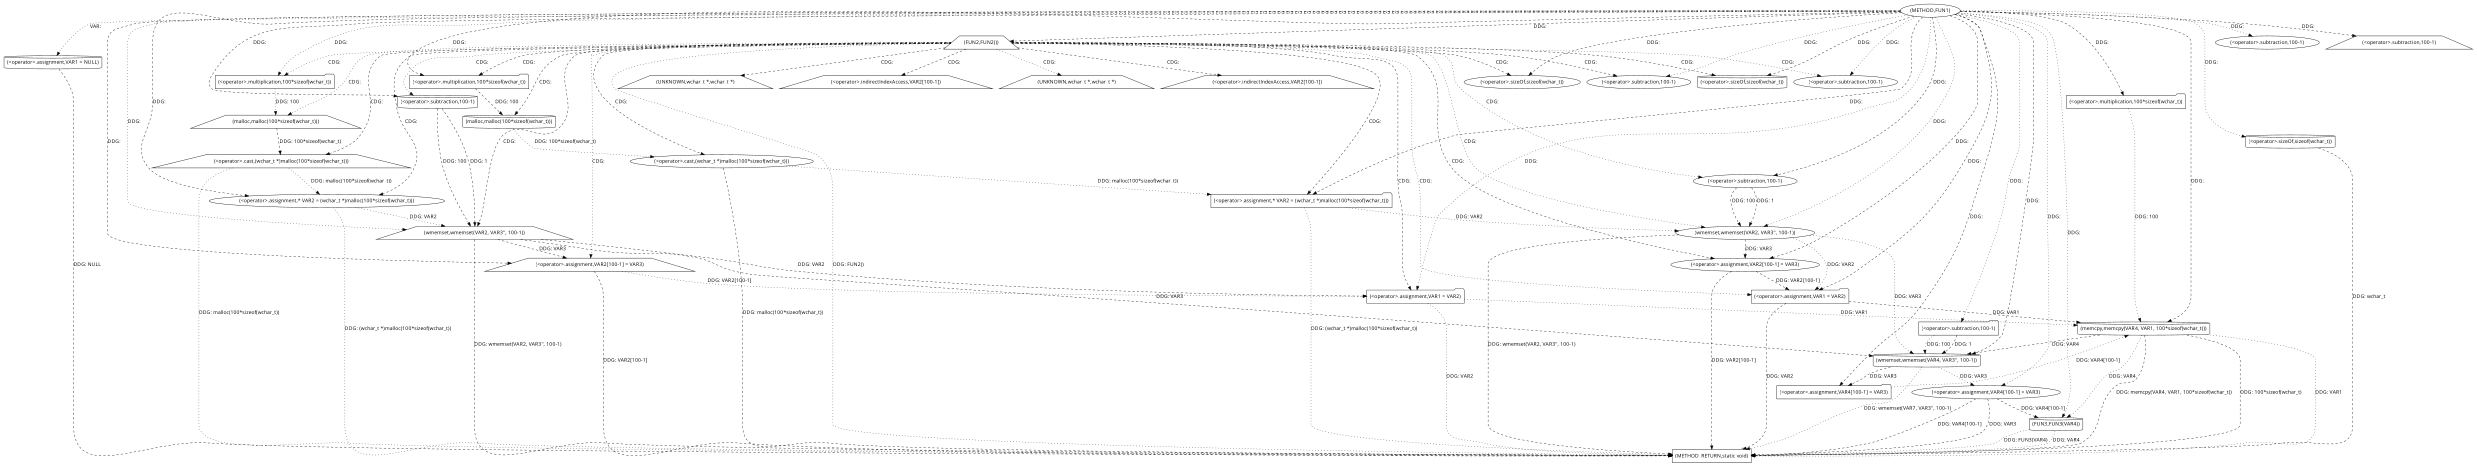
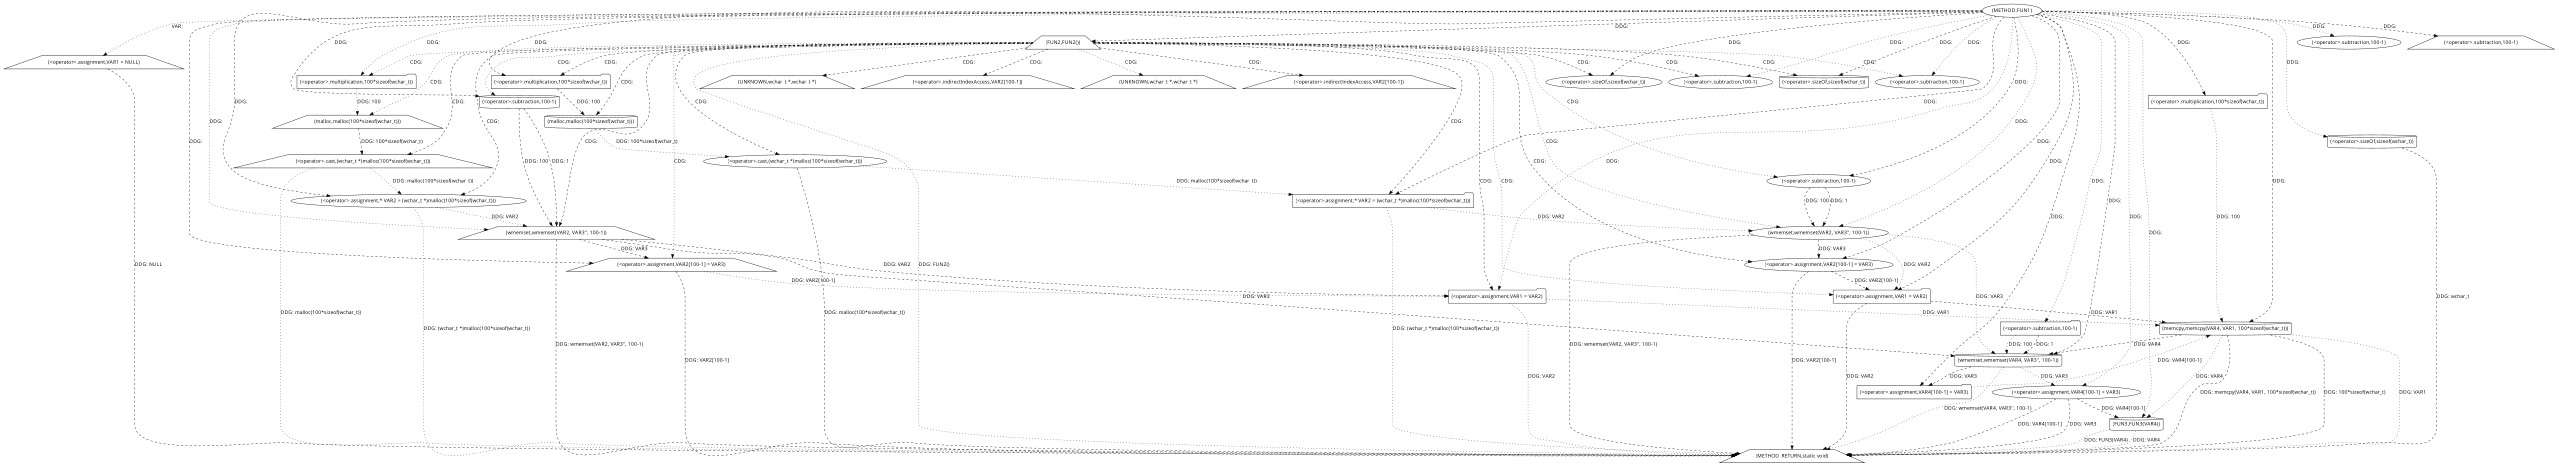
(53, 62) -> (94, 62)
(1908, 408) -> (1988, 408)
(1712, 456) -> (1792, 456)
